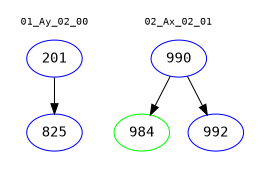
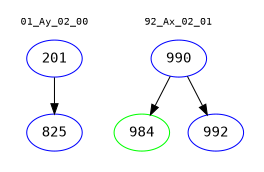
(179, 22) -> (179, 22)
